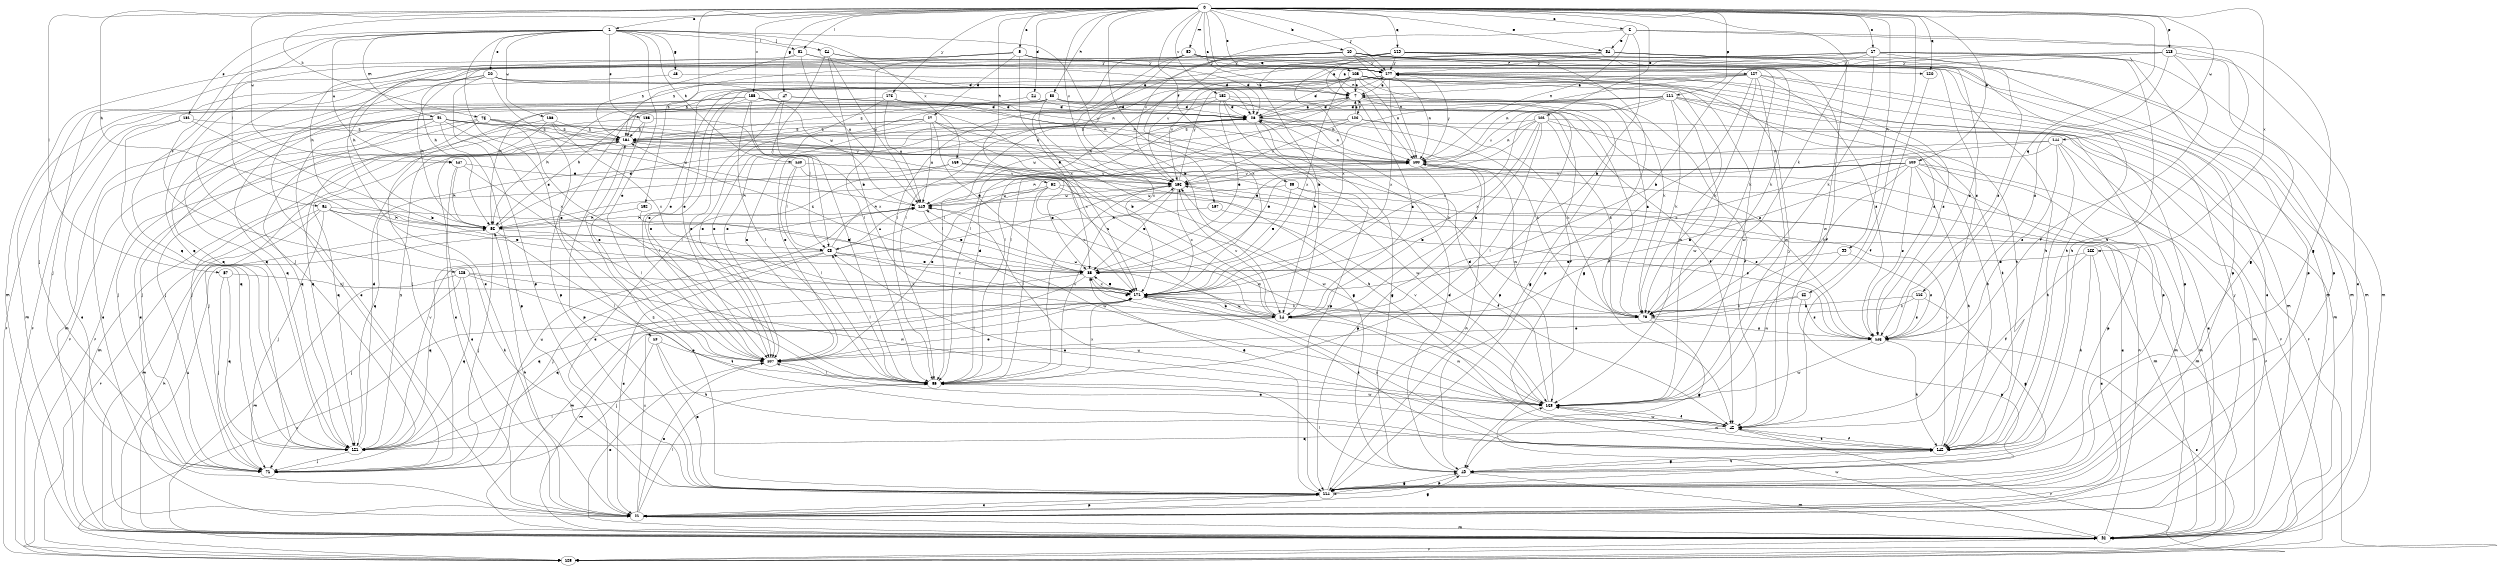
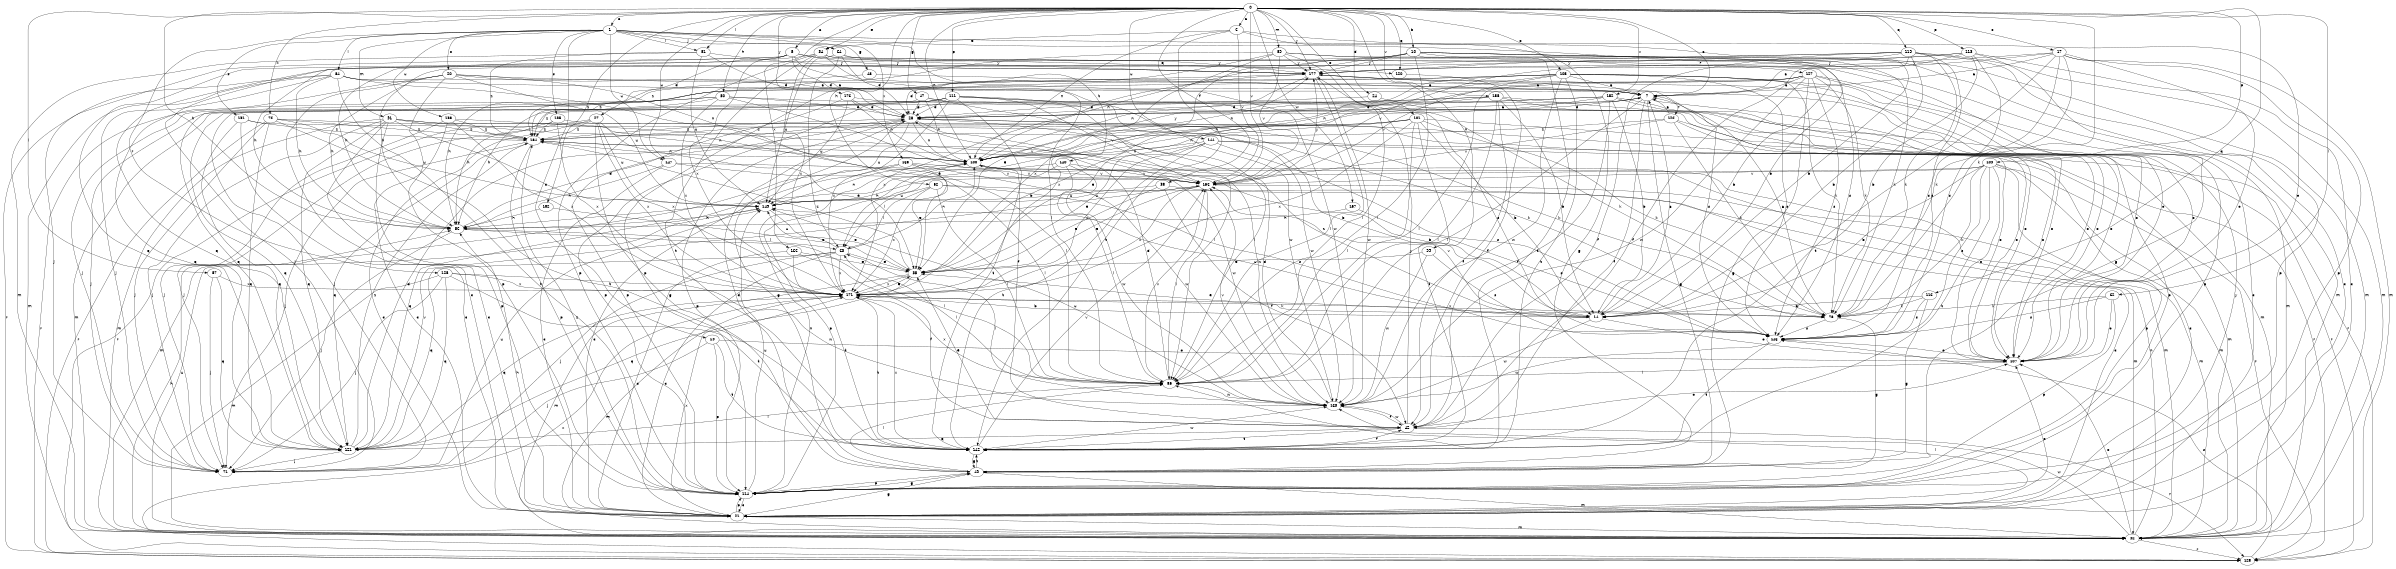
none -> (1087, 91)
(575, 174) -> (1008, 174)
(1257, 196) -> (1031, 196)
